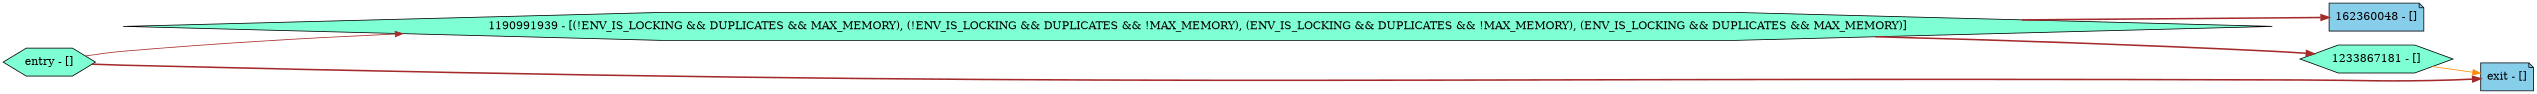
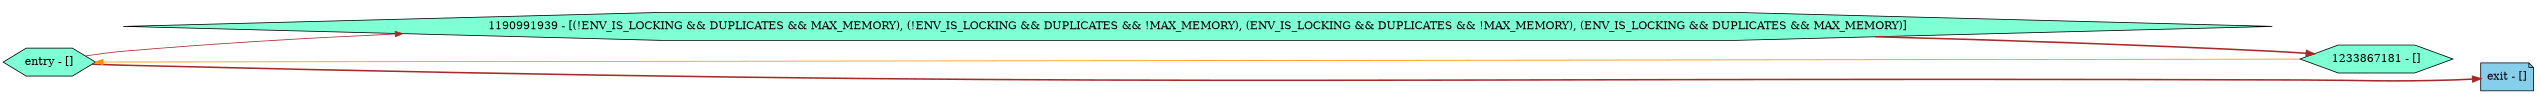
(2376, 17) -> none
(2453, 69) -> (1202, 61)
